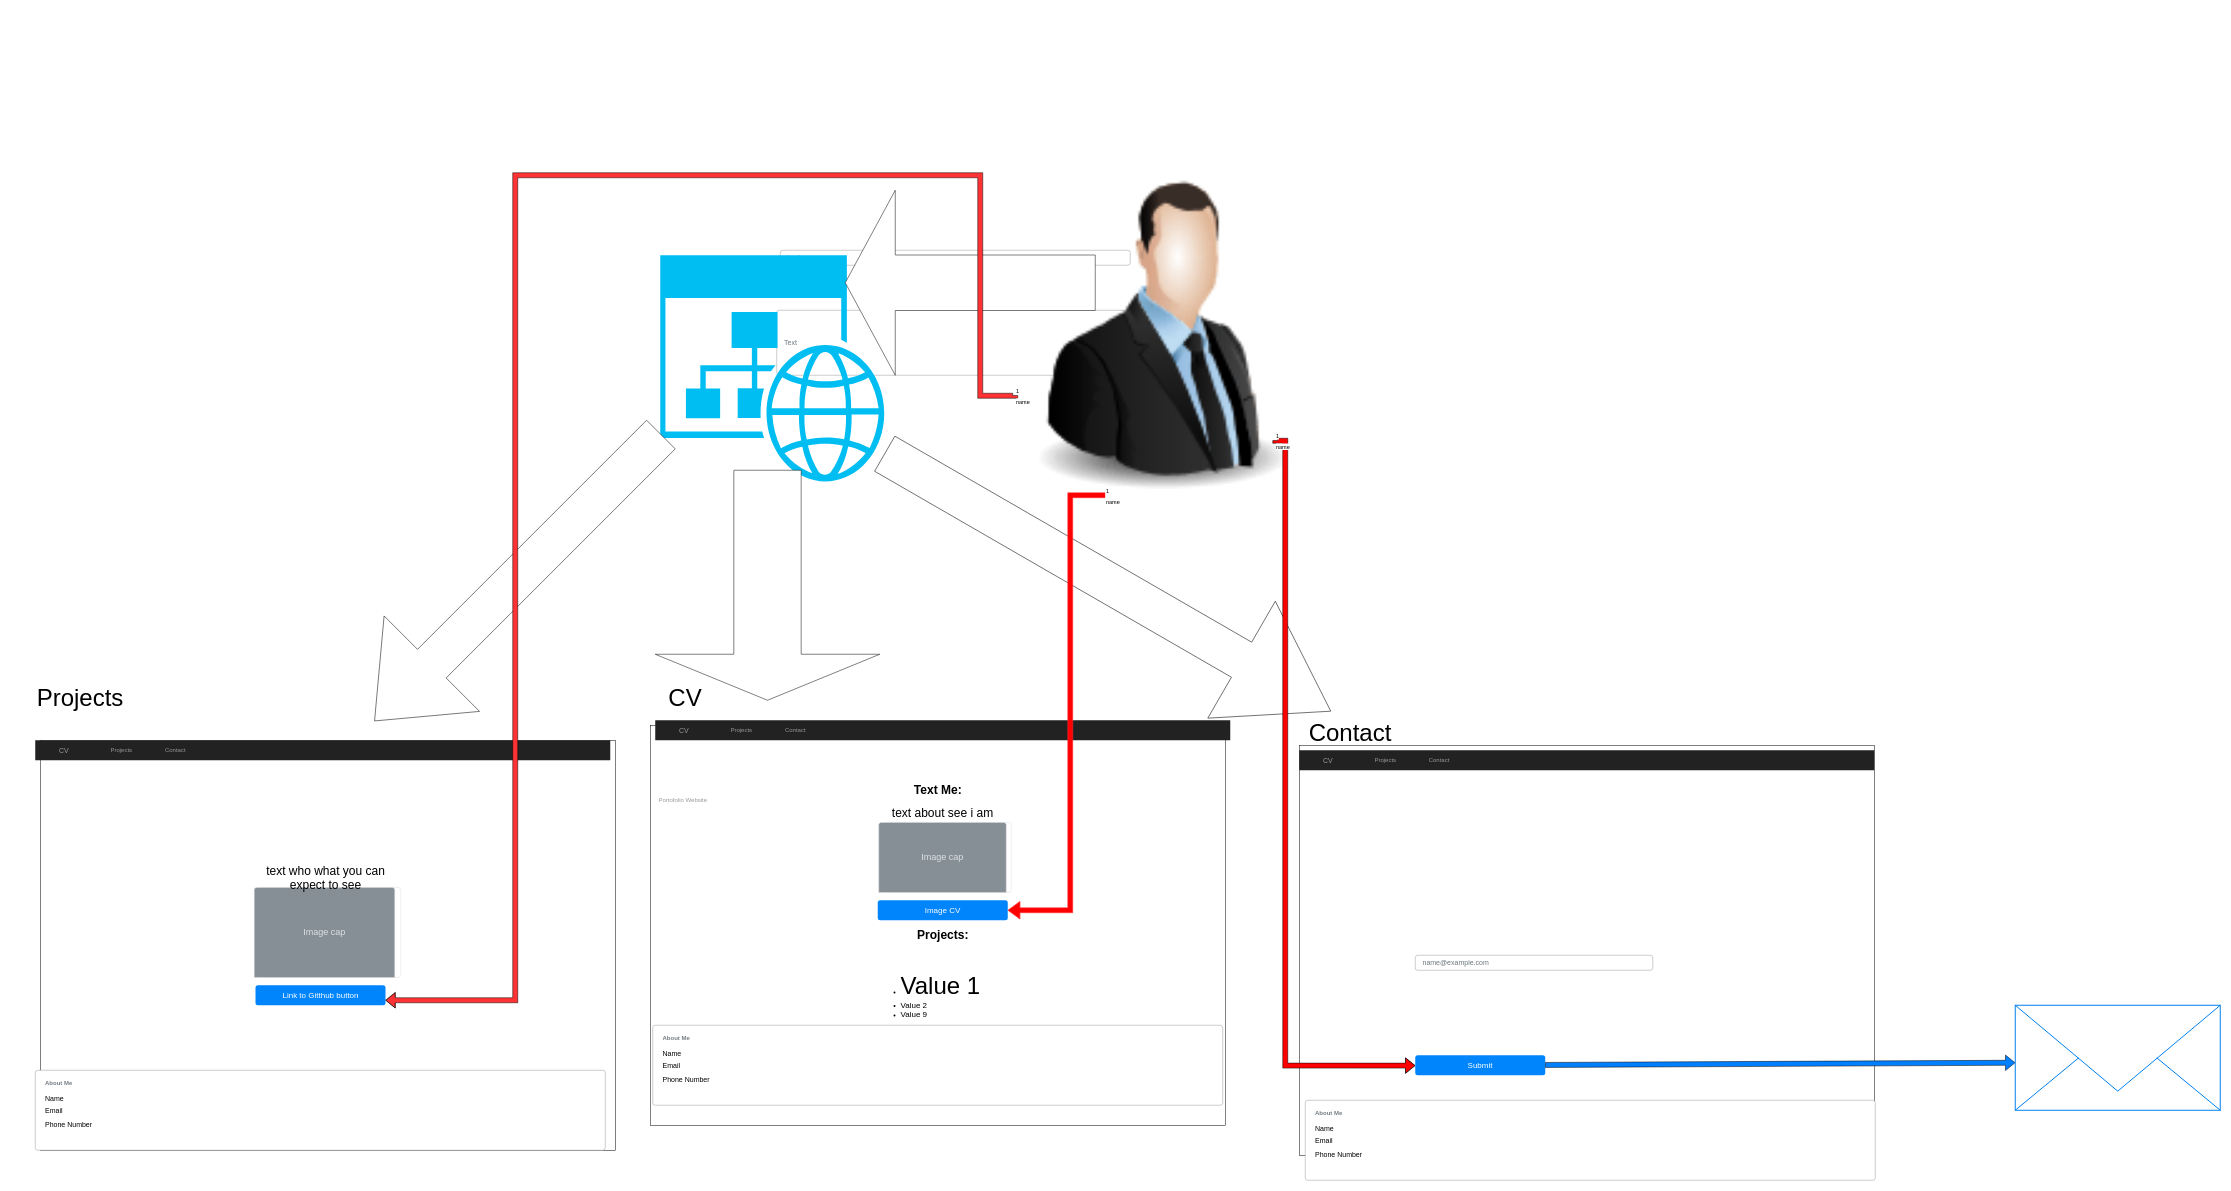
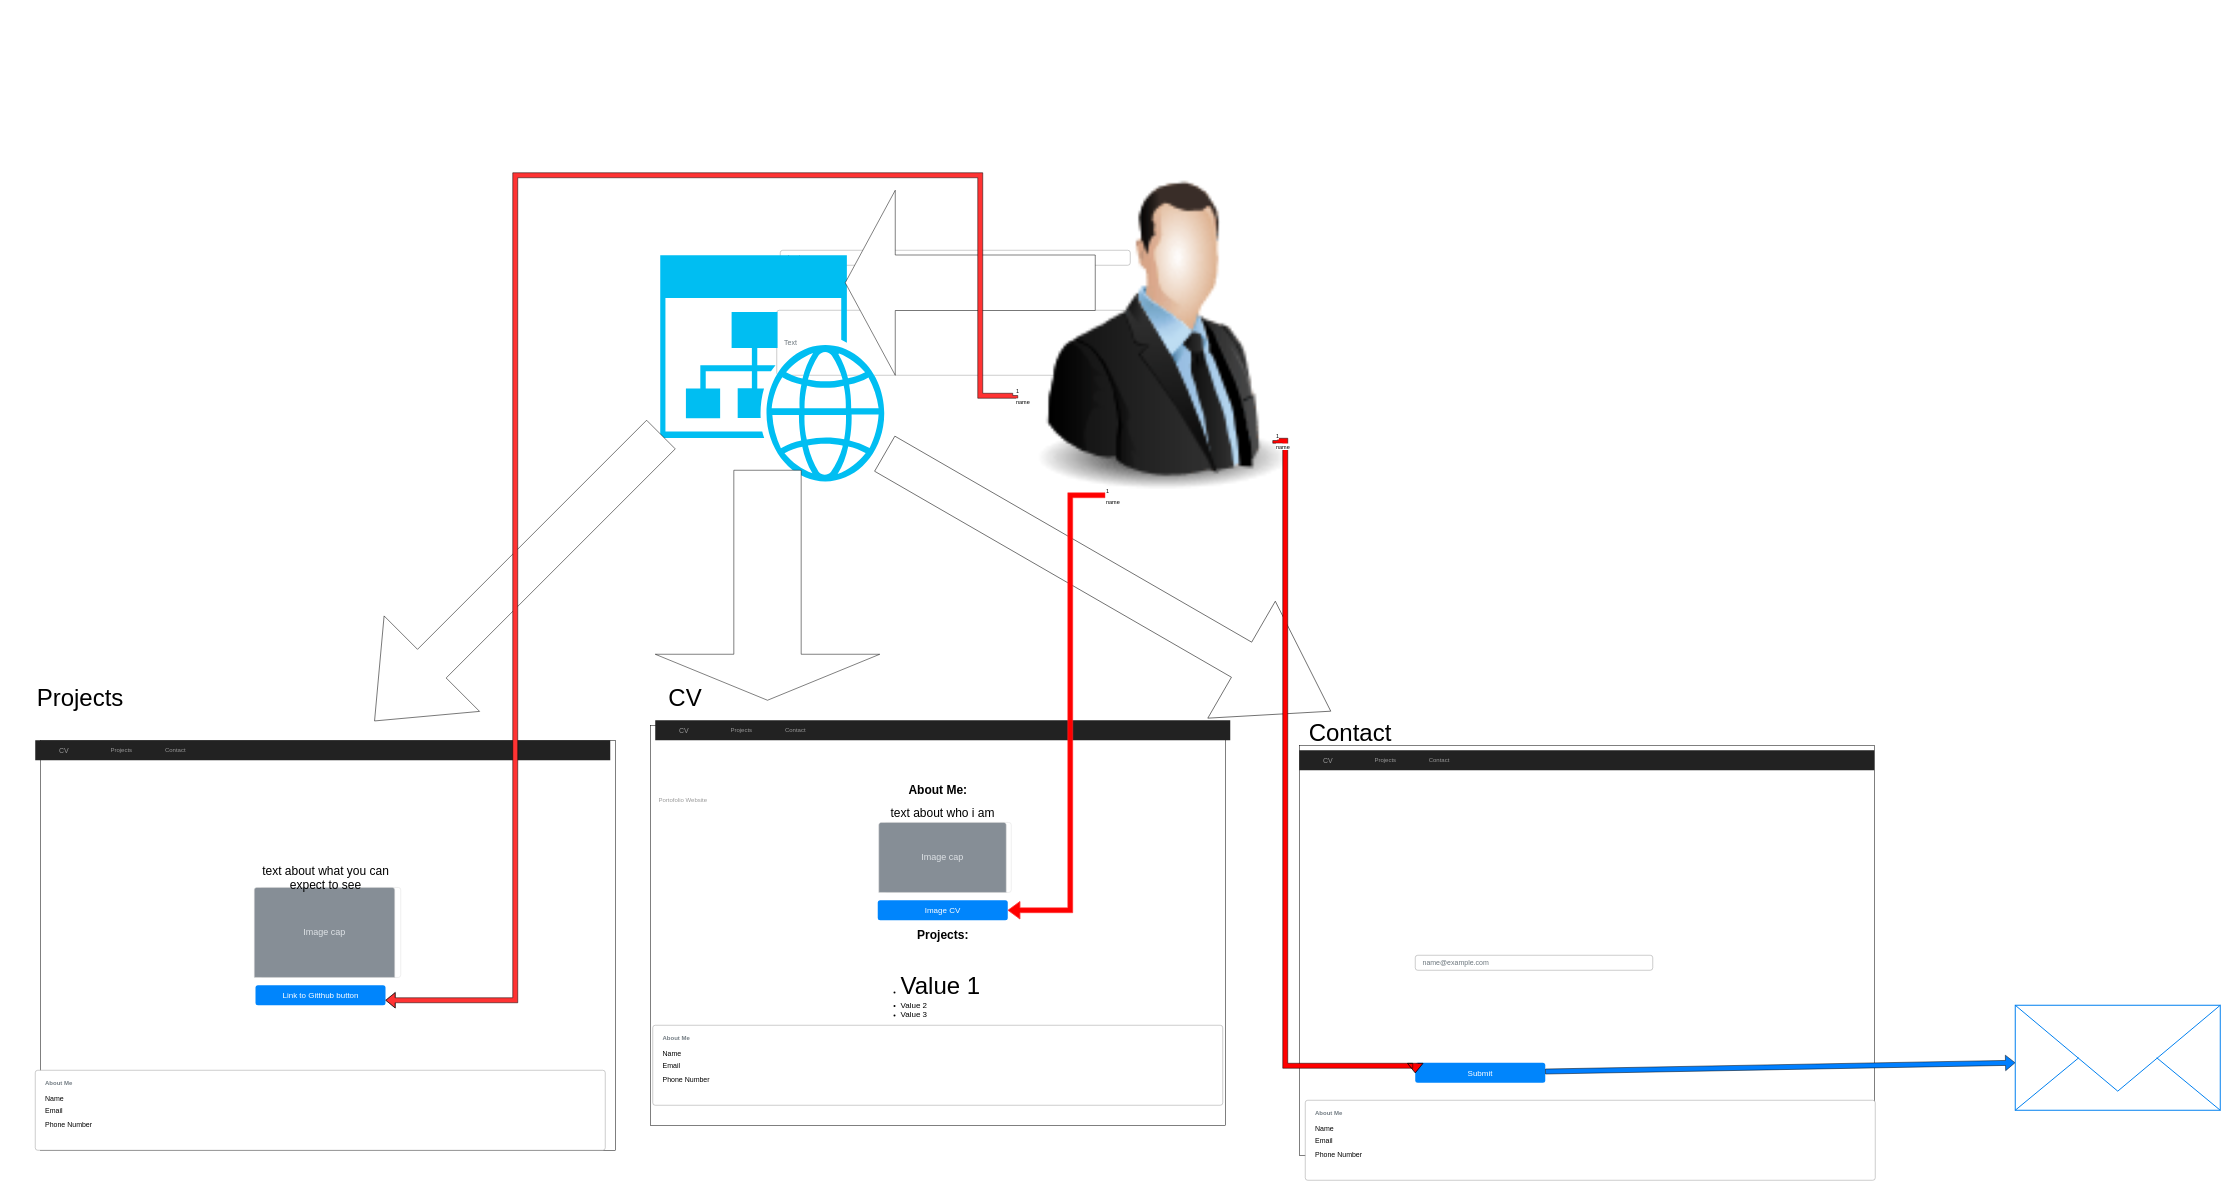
(938, 790) -> (938, 790)
(943, 813) -> (943, 813)
(326, 878) -> (326, 878)
(891, 995) -> (891, 995)
(1480, 1065) -> (1480, 1073)
